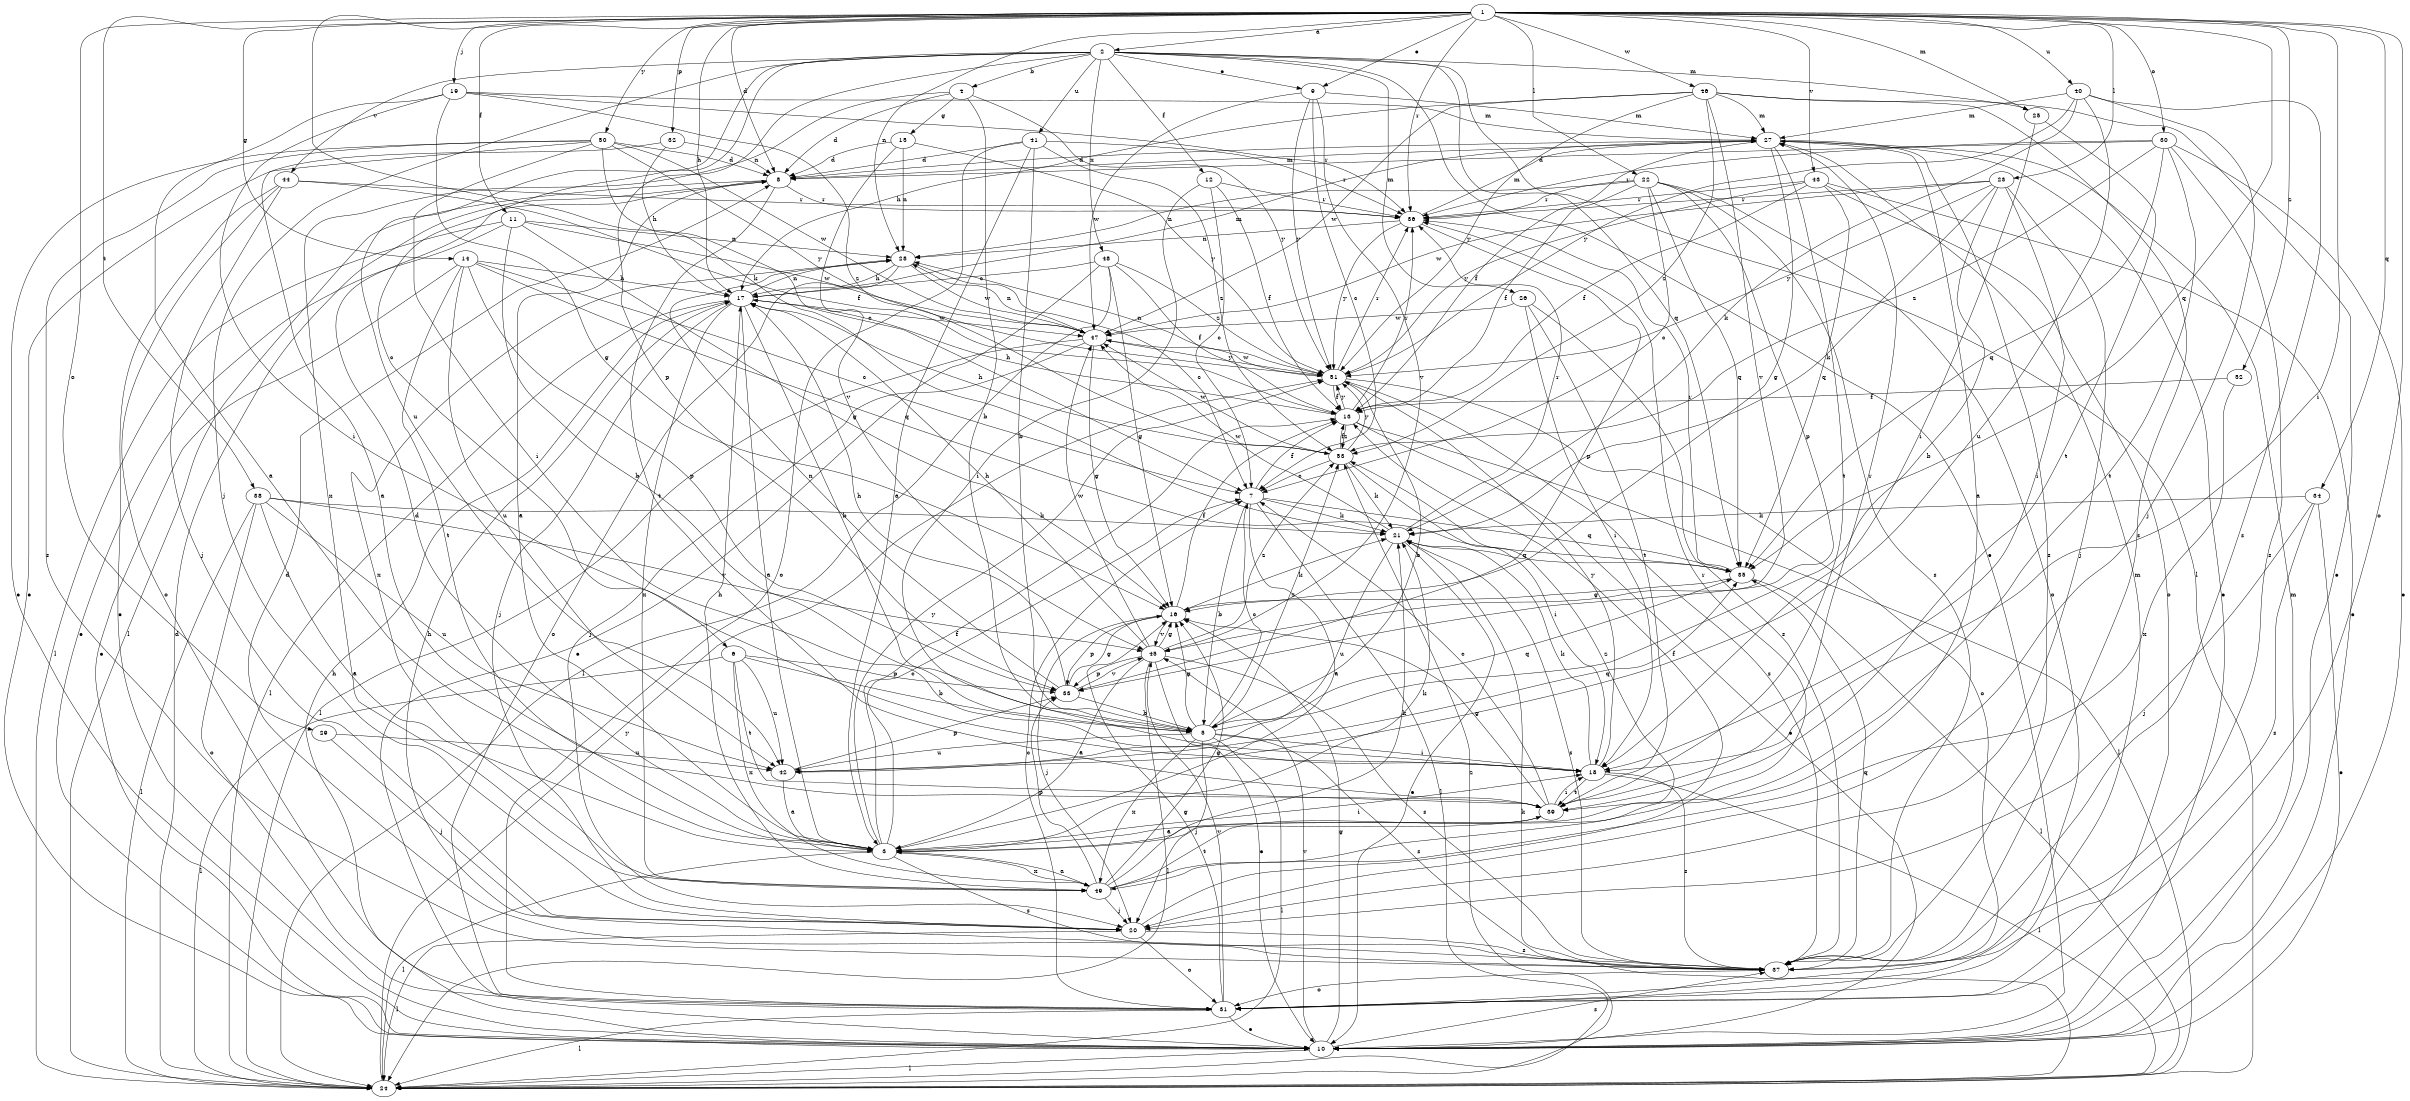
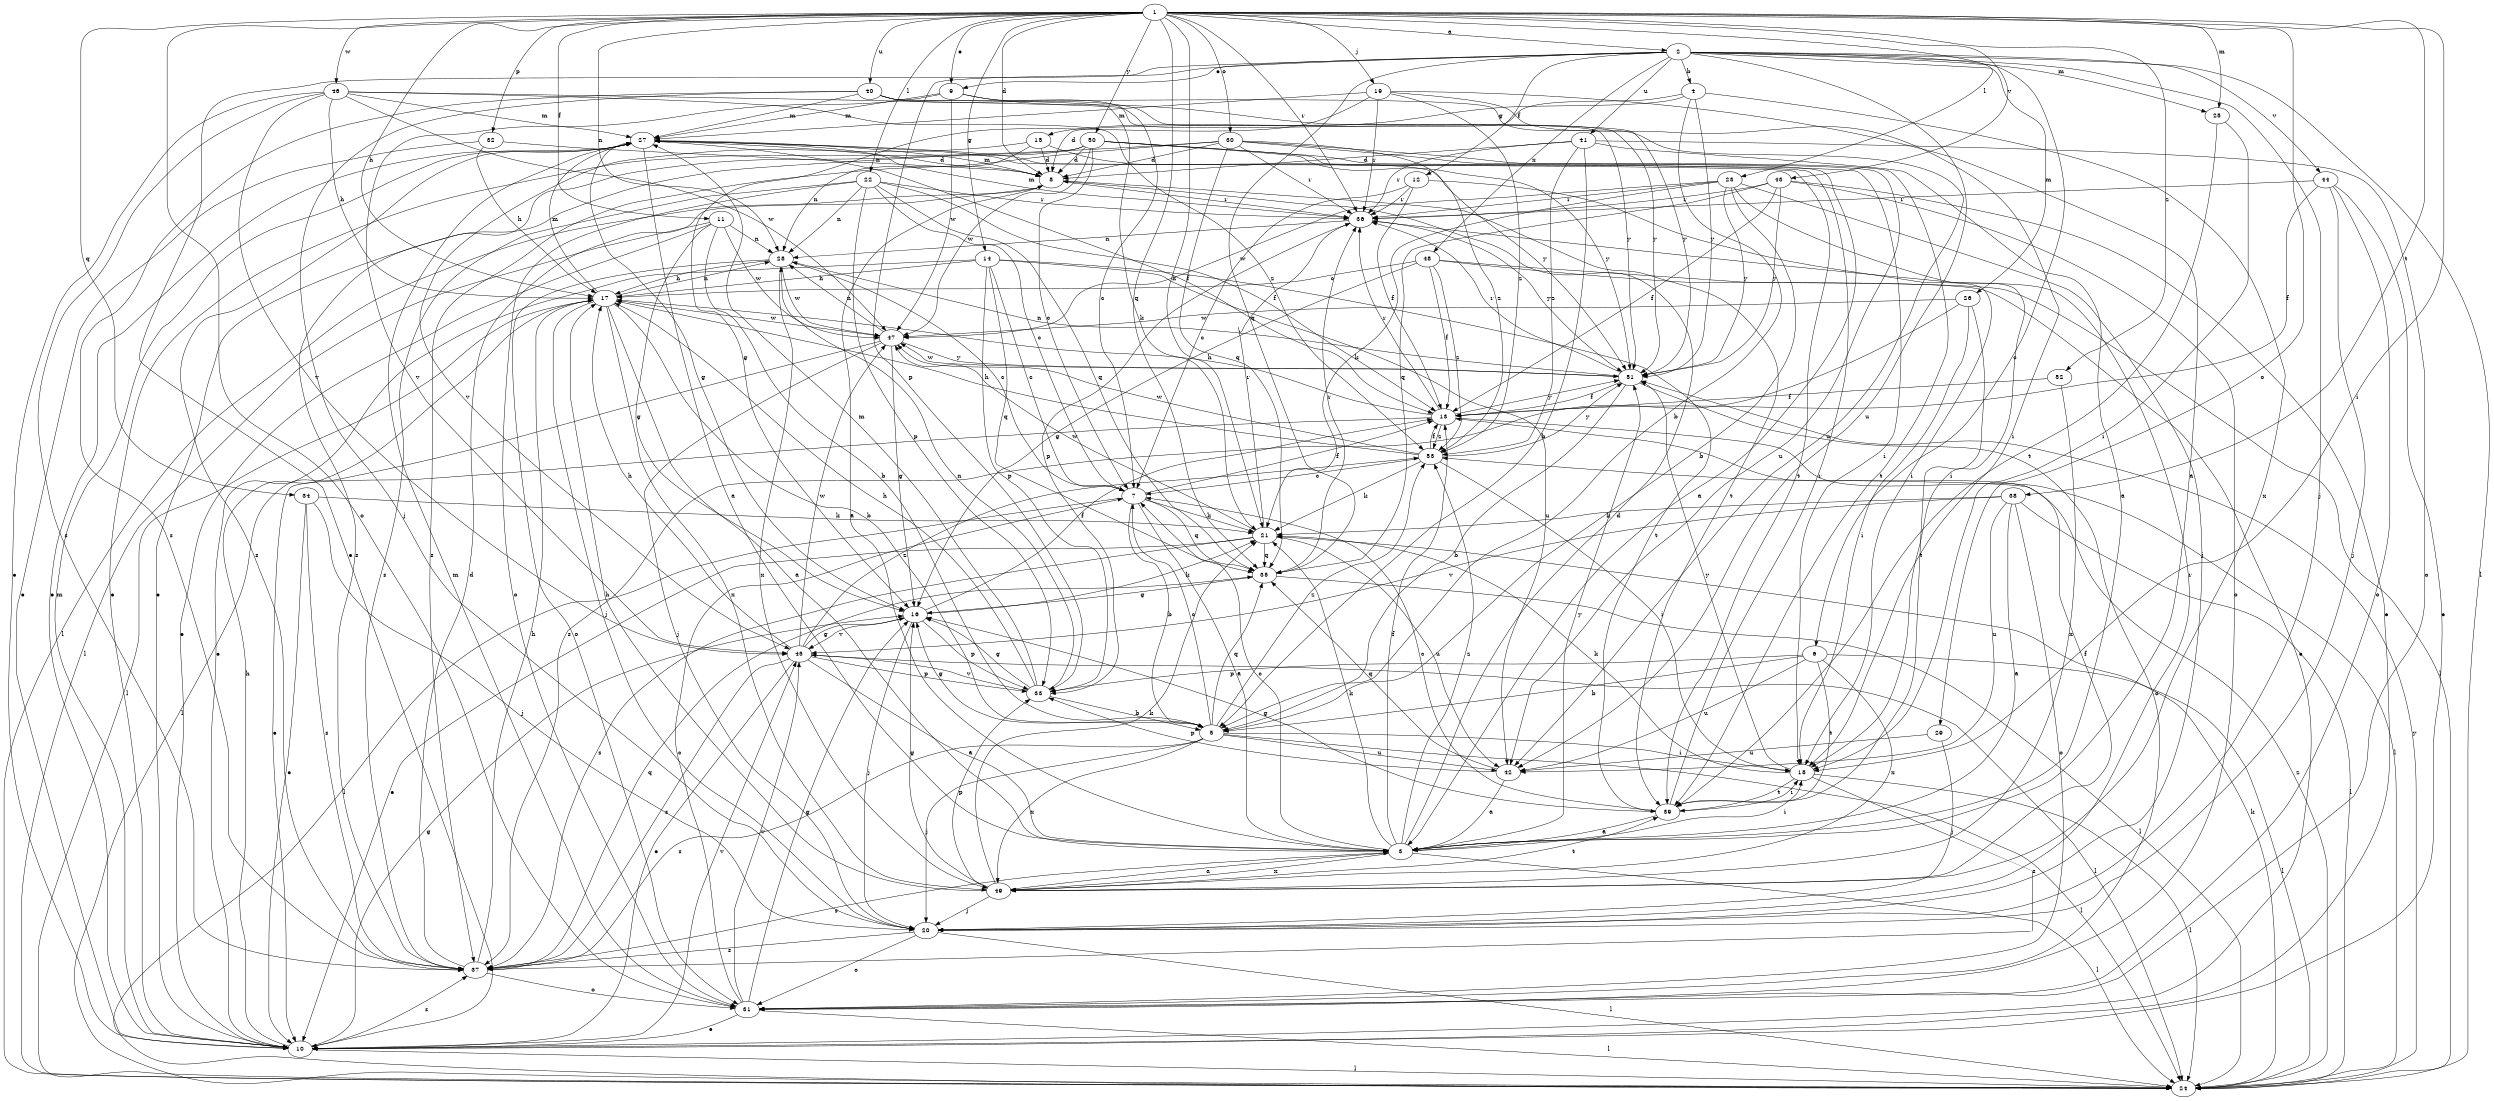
none -> (1899, 217)
(1216, 321) -> (1455, 354)
none -> (837, 404)
(188, 536) -> none
(1690, 604) -> none
